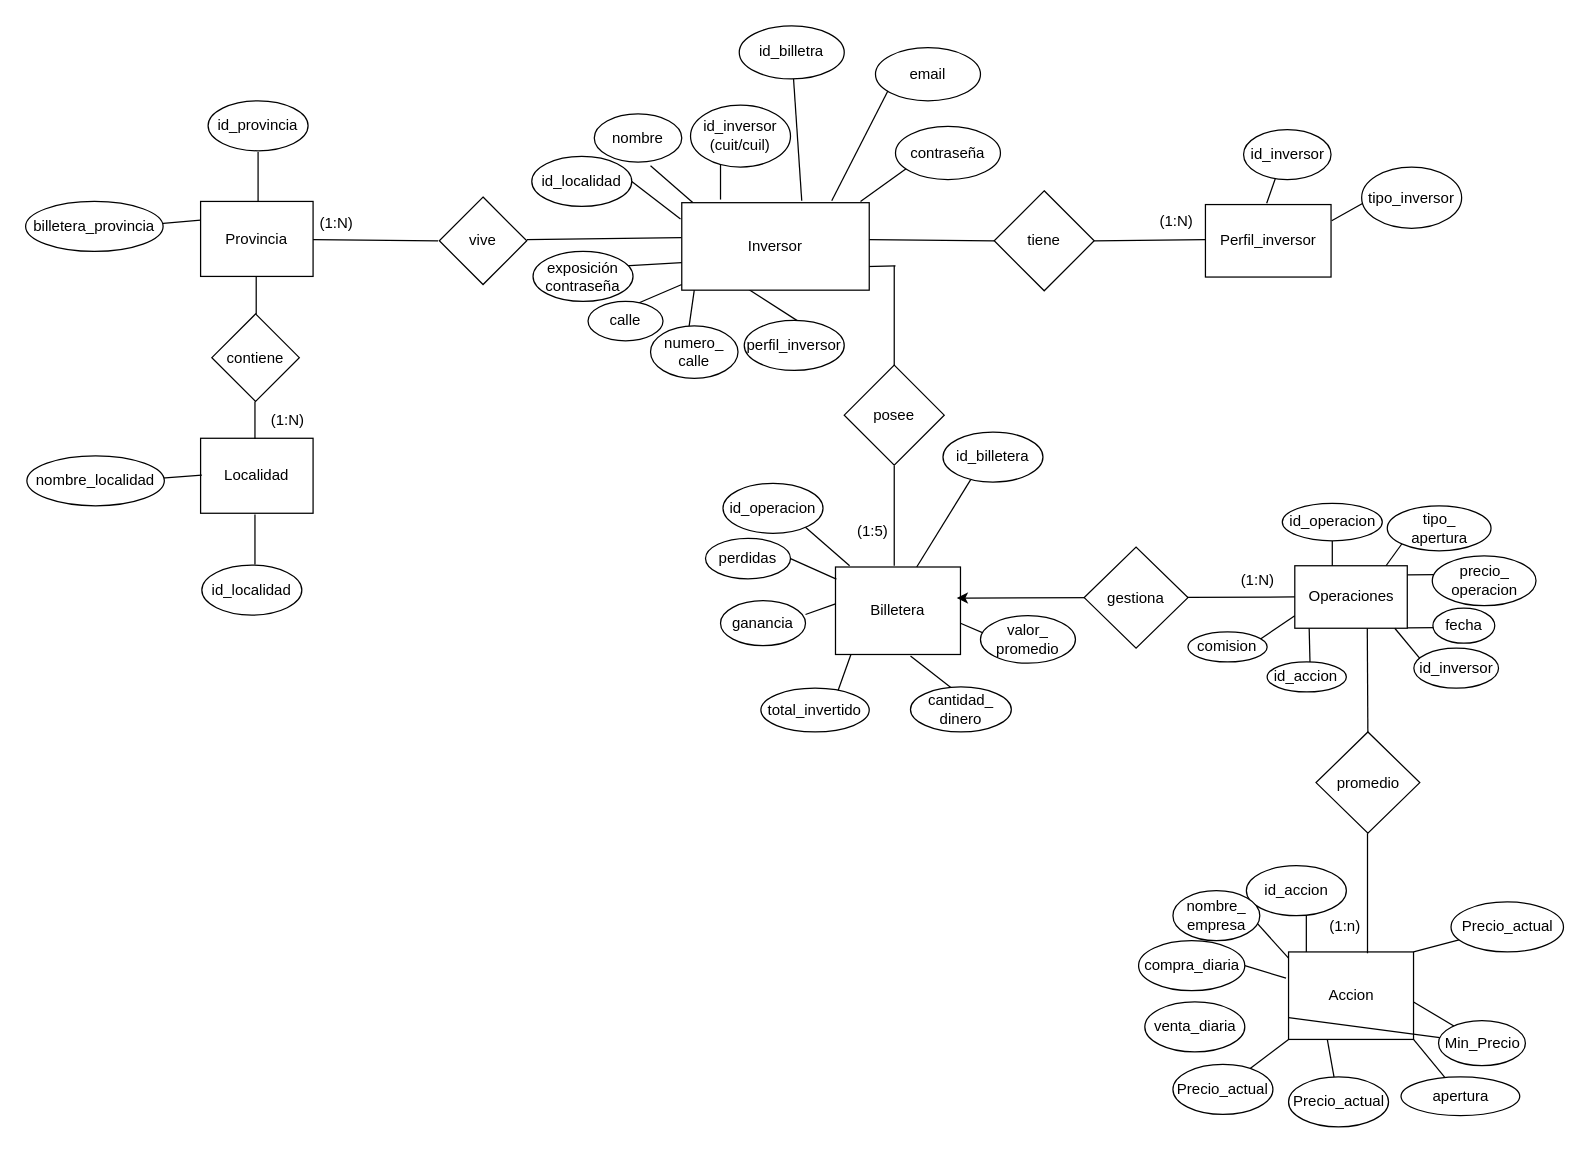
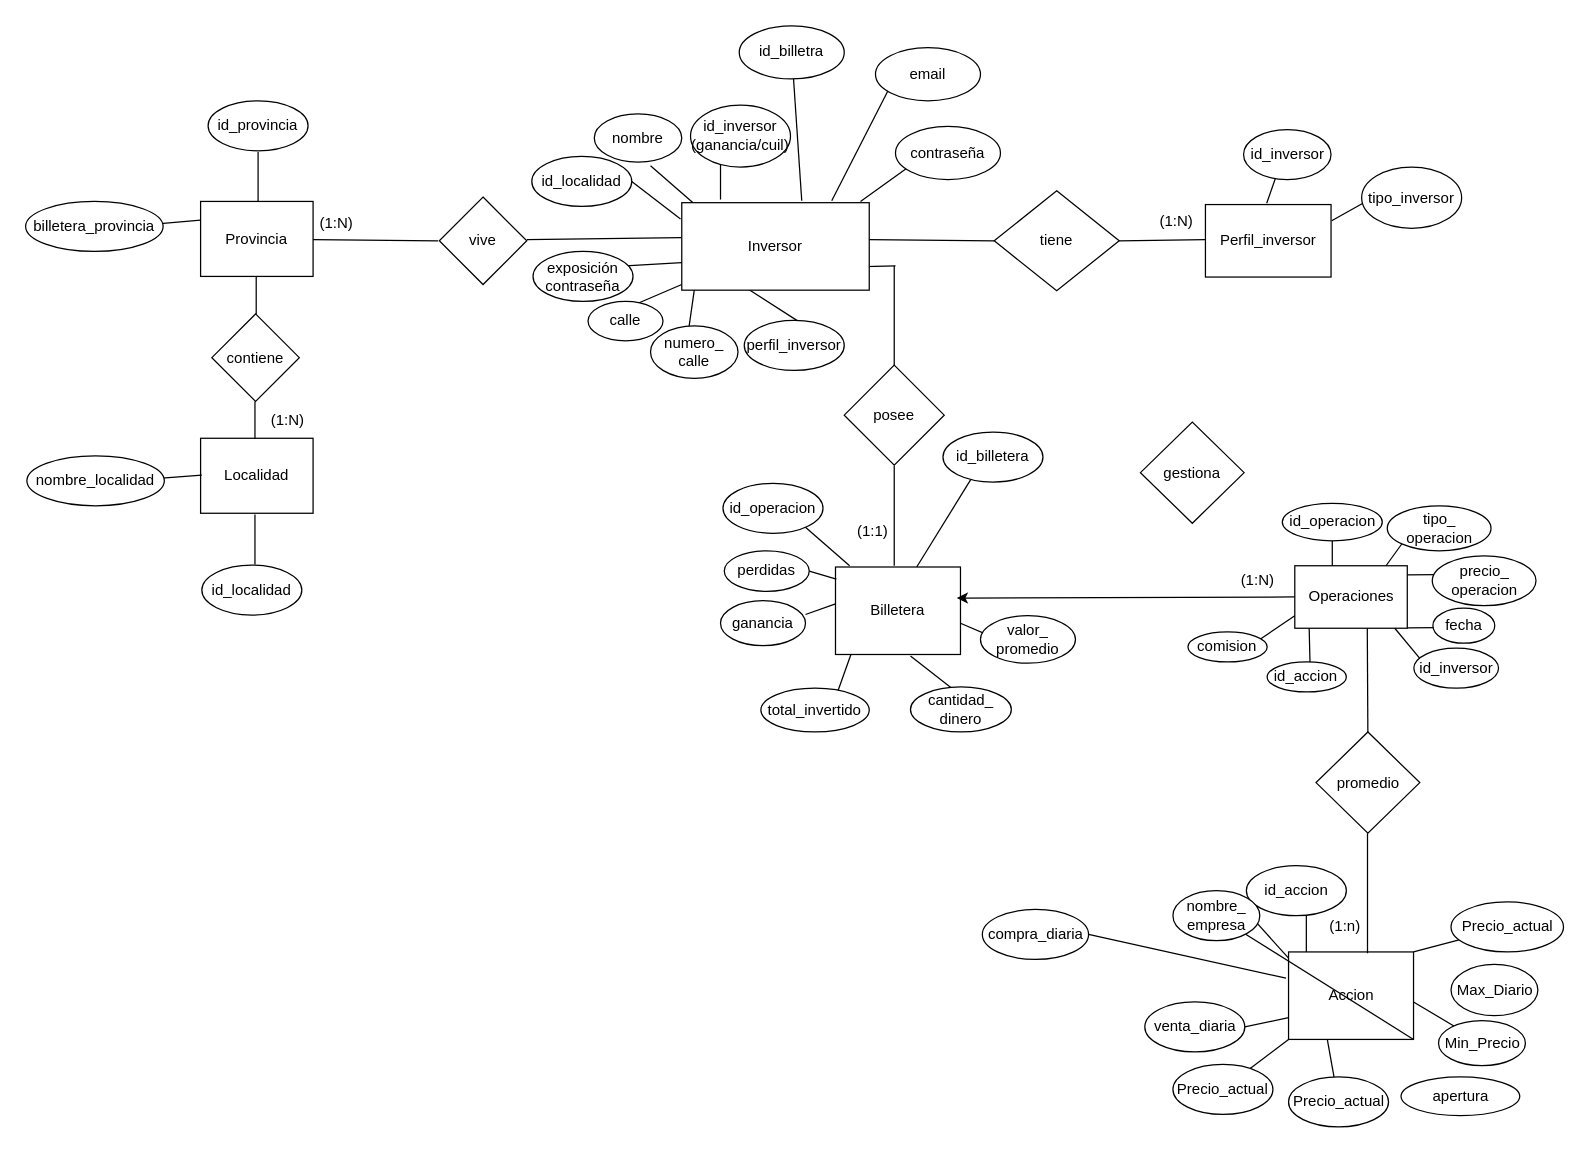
(741, 136) -> (741, 136)
(1044, 241) -> (1057, 241)
(1440, 528) -> (1440, 528)
(873, 532) -> (873, 532)
(748, 558) -> (767, 571)
(1136, 598) -> (1193, 473)
(1192, 966) -> (1036, 934)
none -> (1495, 990)
(1343, 1025) -> (1267, 1022)
(1429, 1058) -> (1323, 982)
